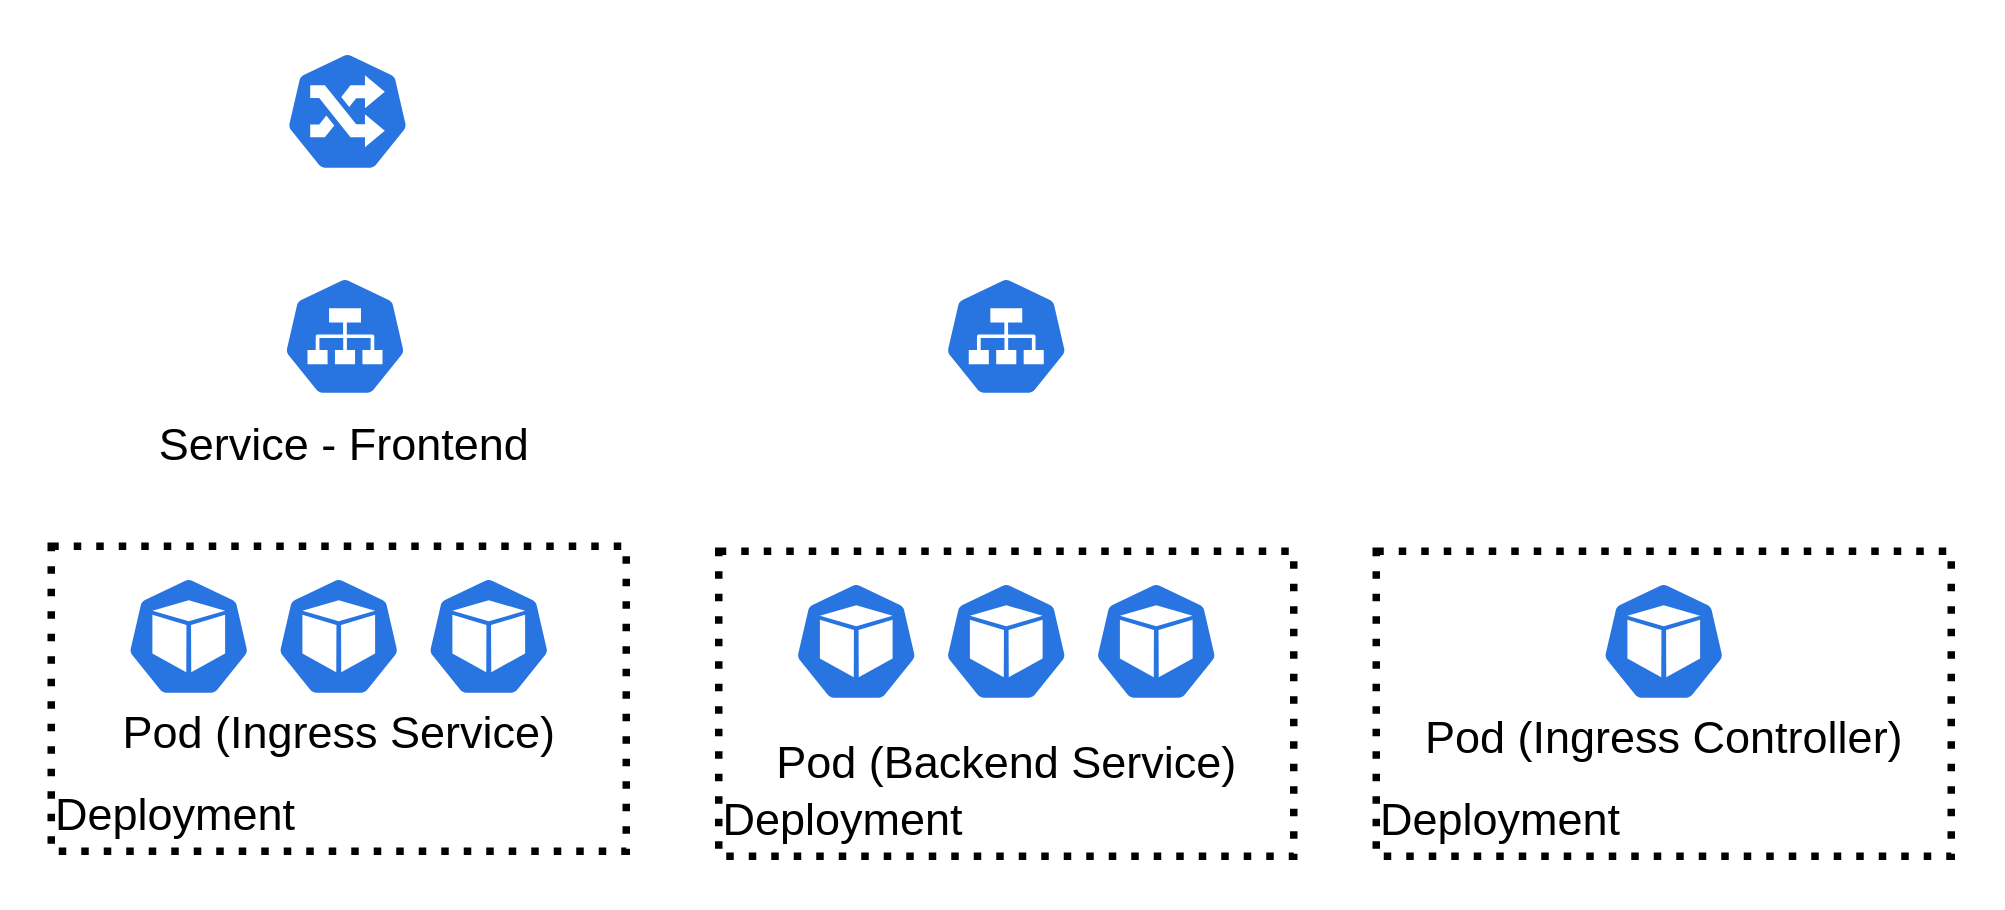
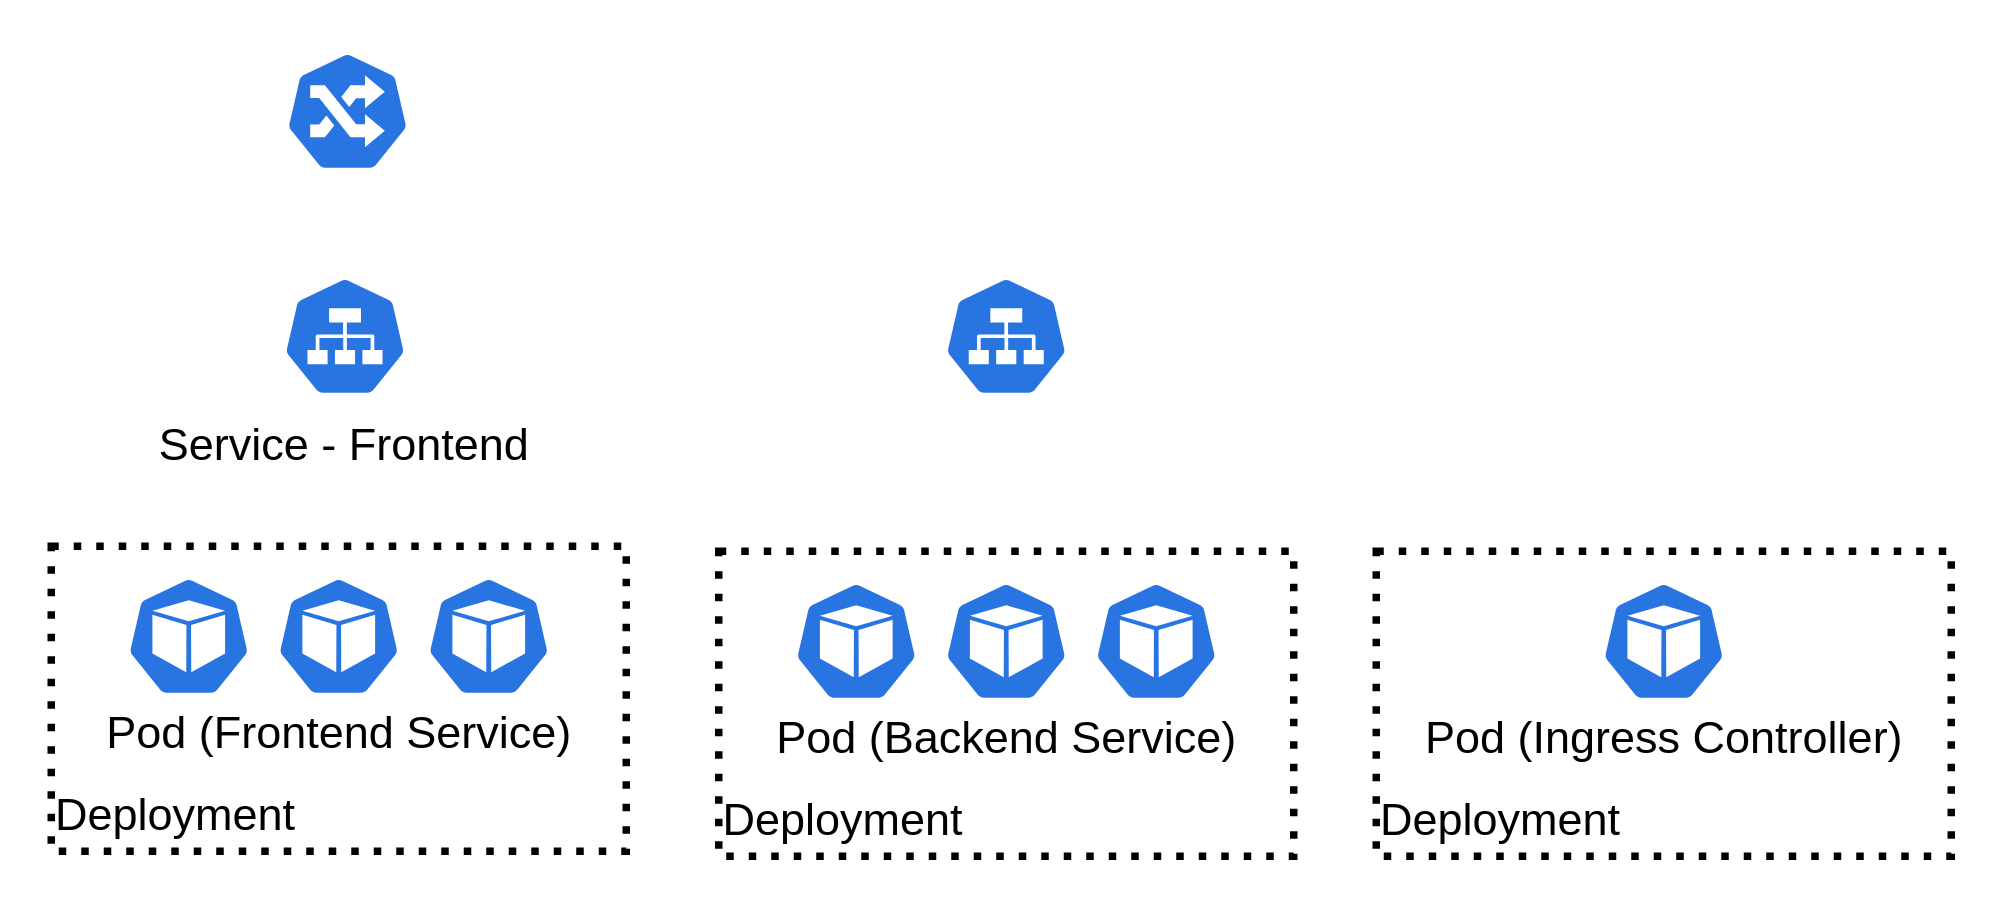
(340, 734) -> (340, 734)
(1006, 764) -> (1006, 739)
